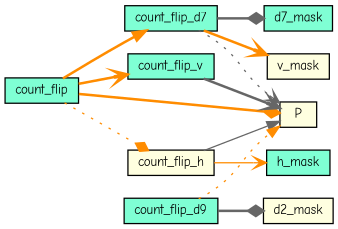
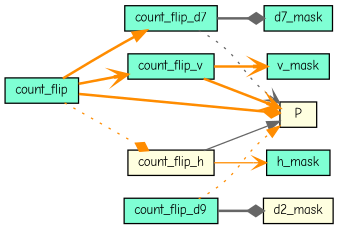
(229, 40) -> (231, 66)
(298, 66) -> (298, 66)
(236, 91) -> (236, 91)
